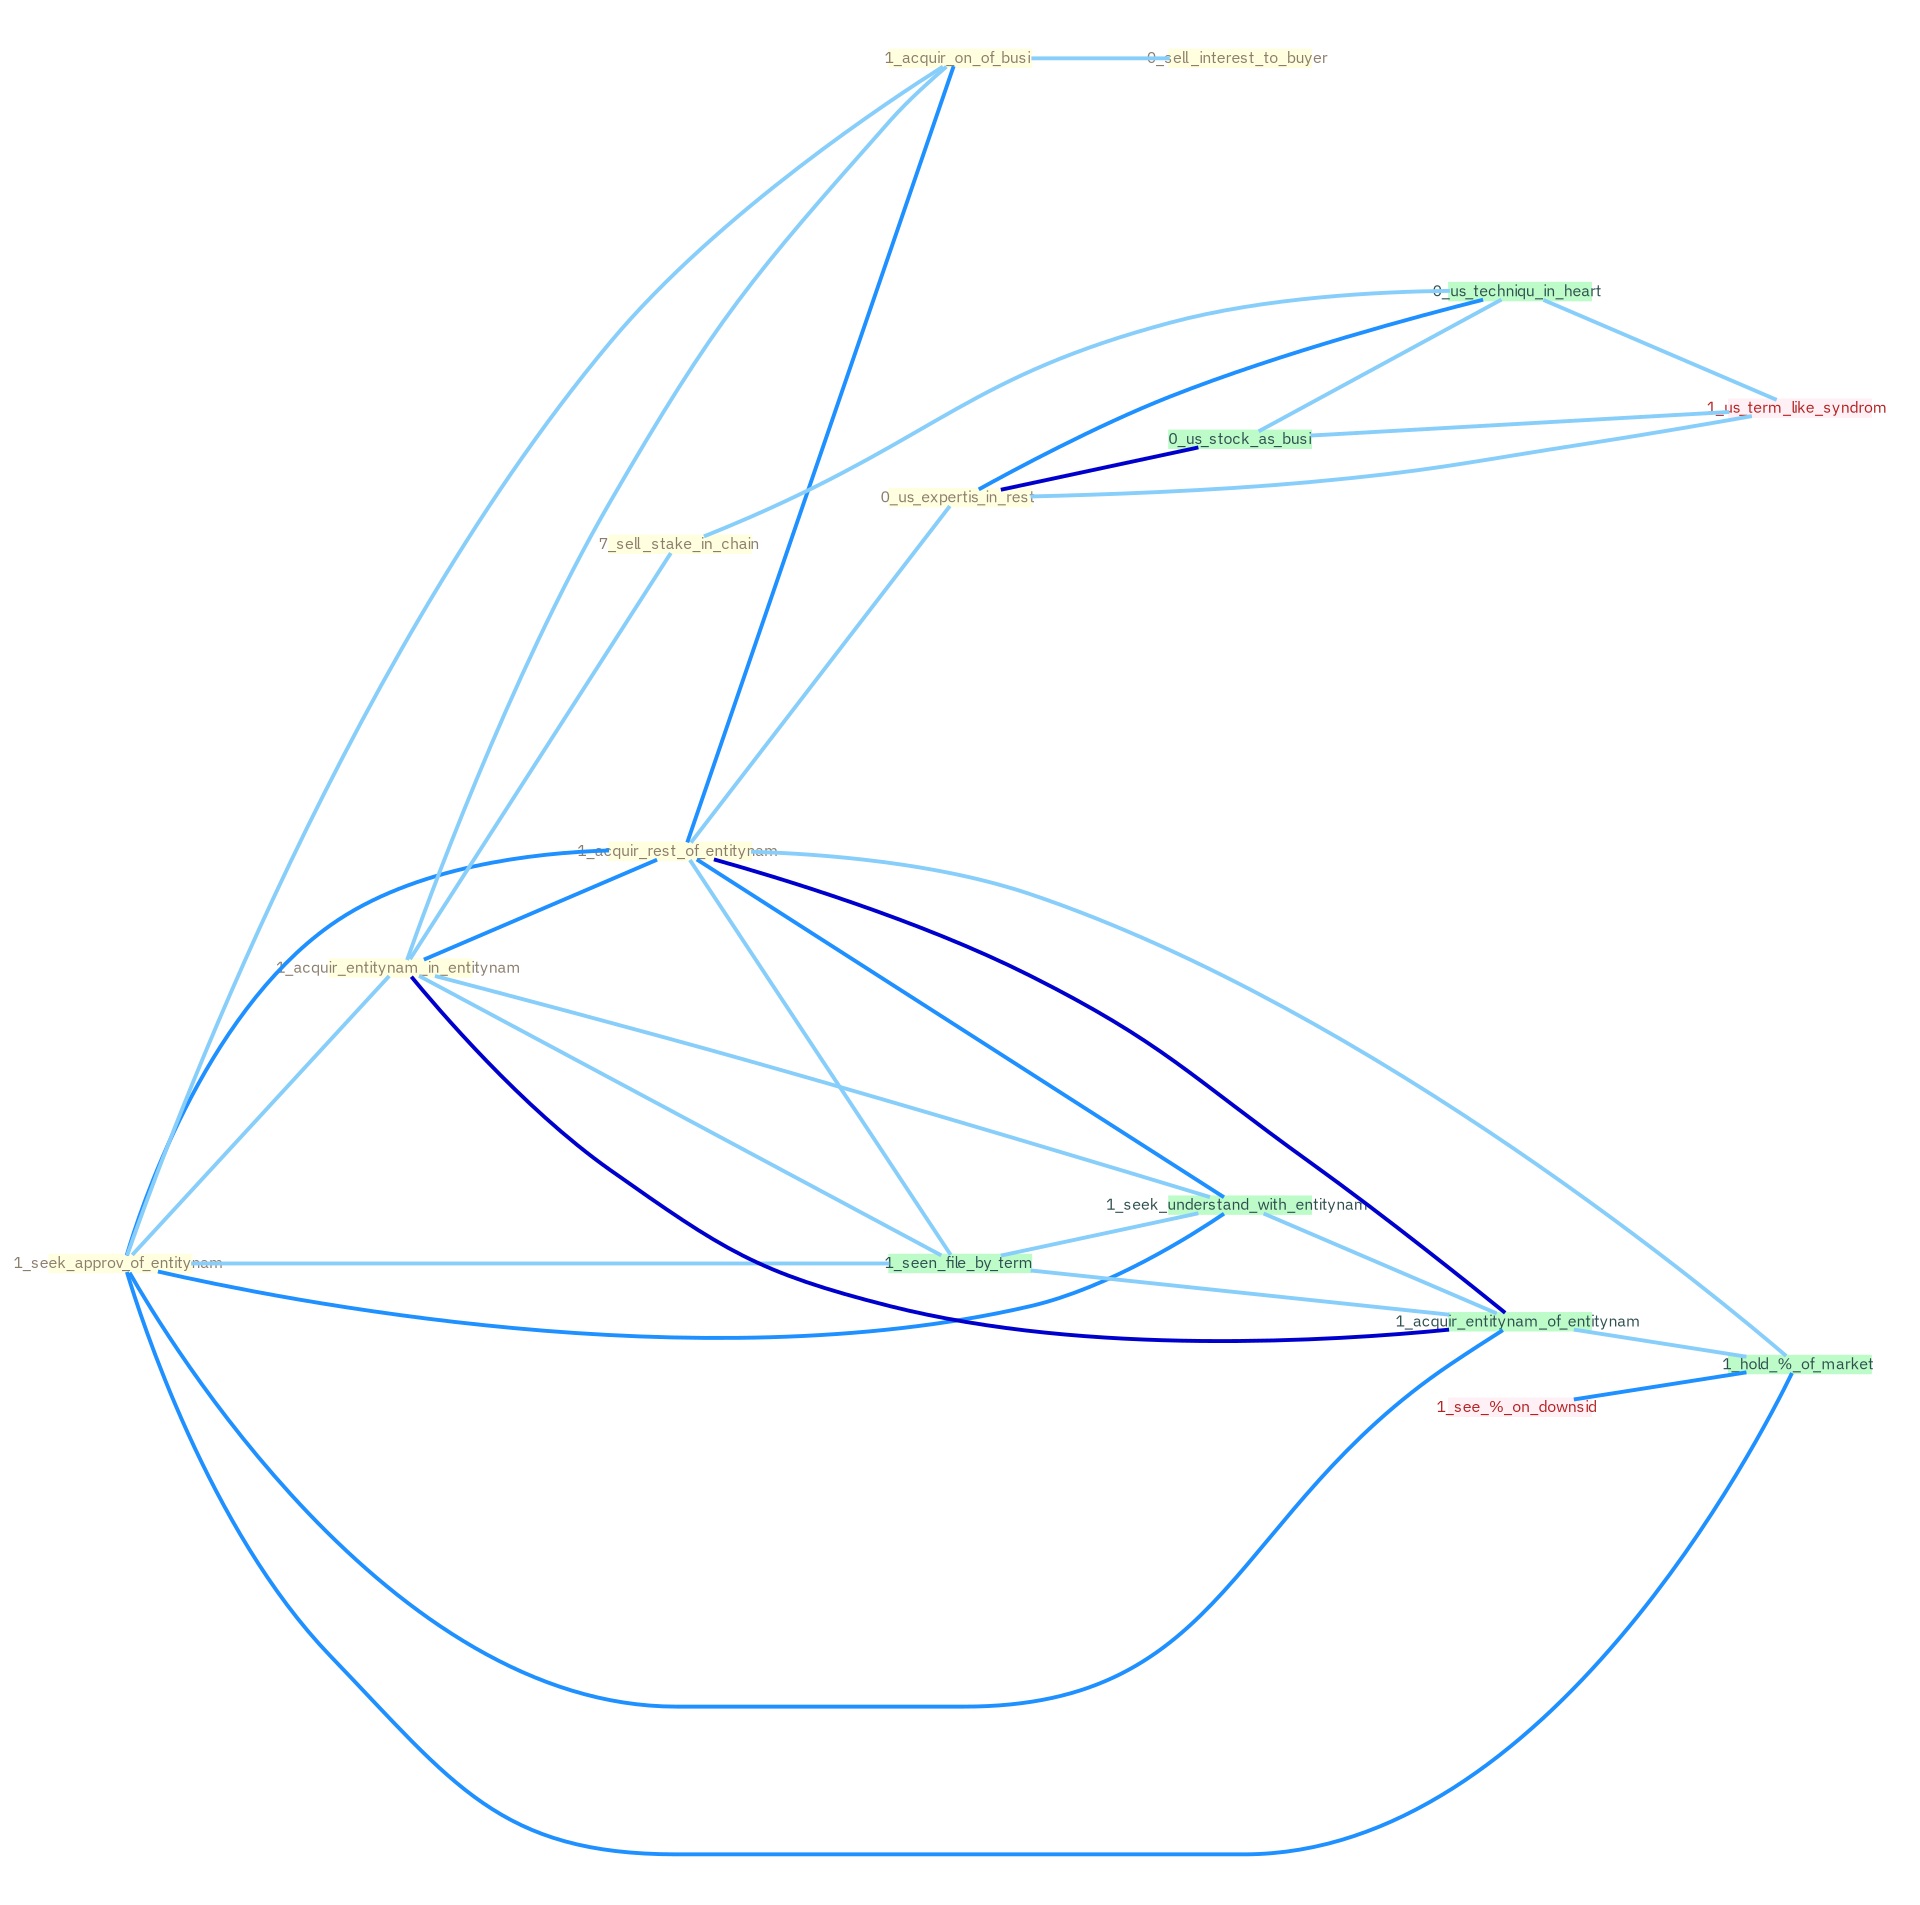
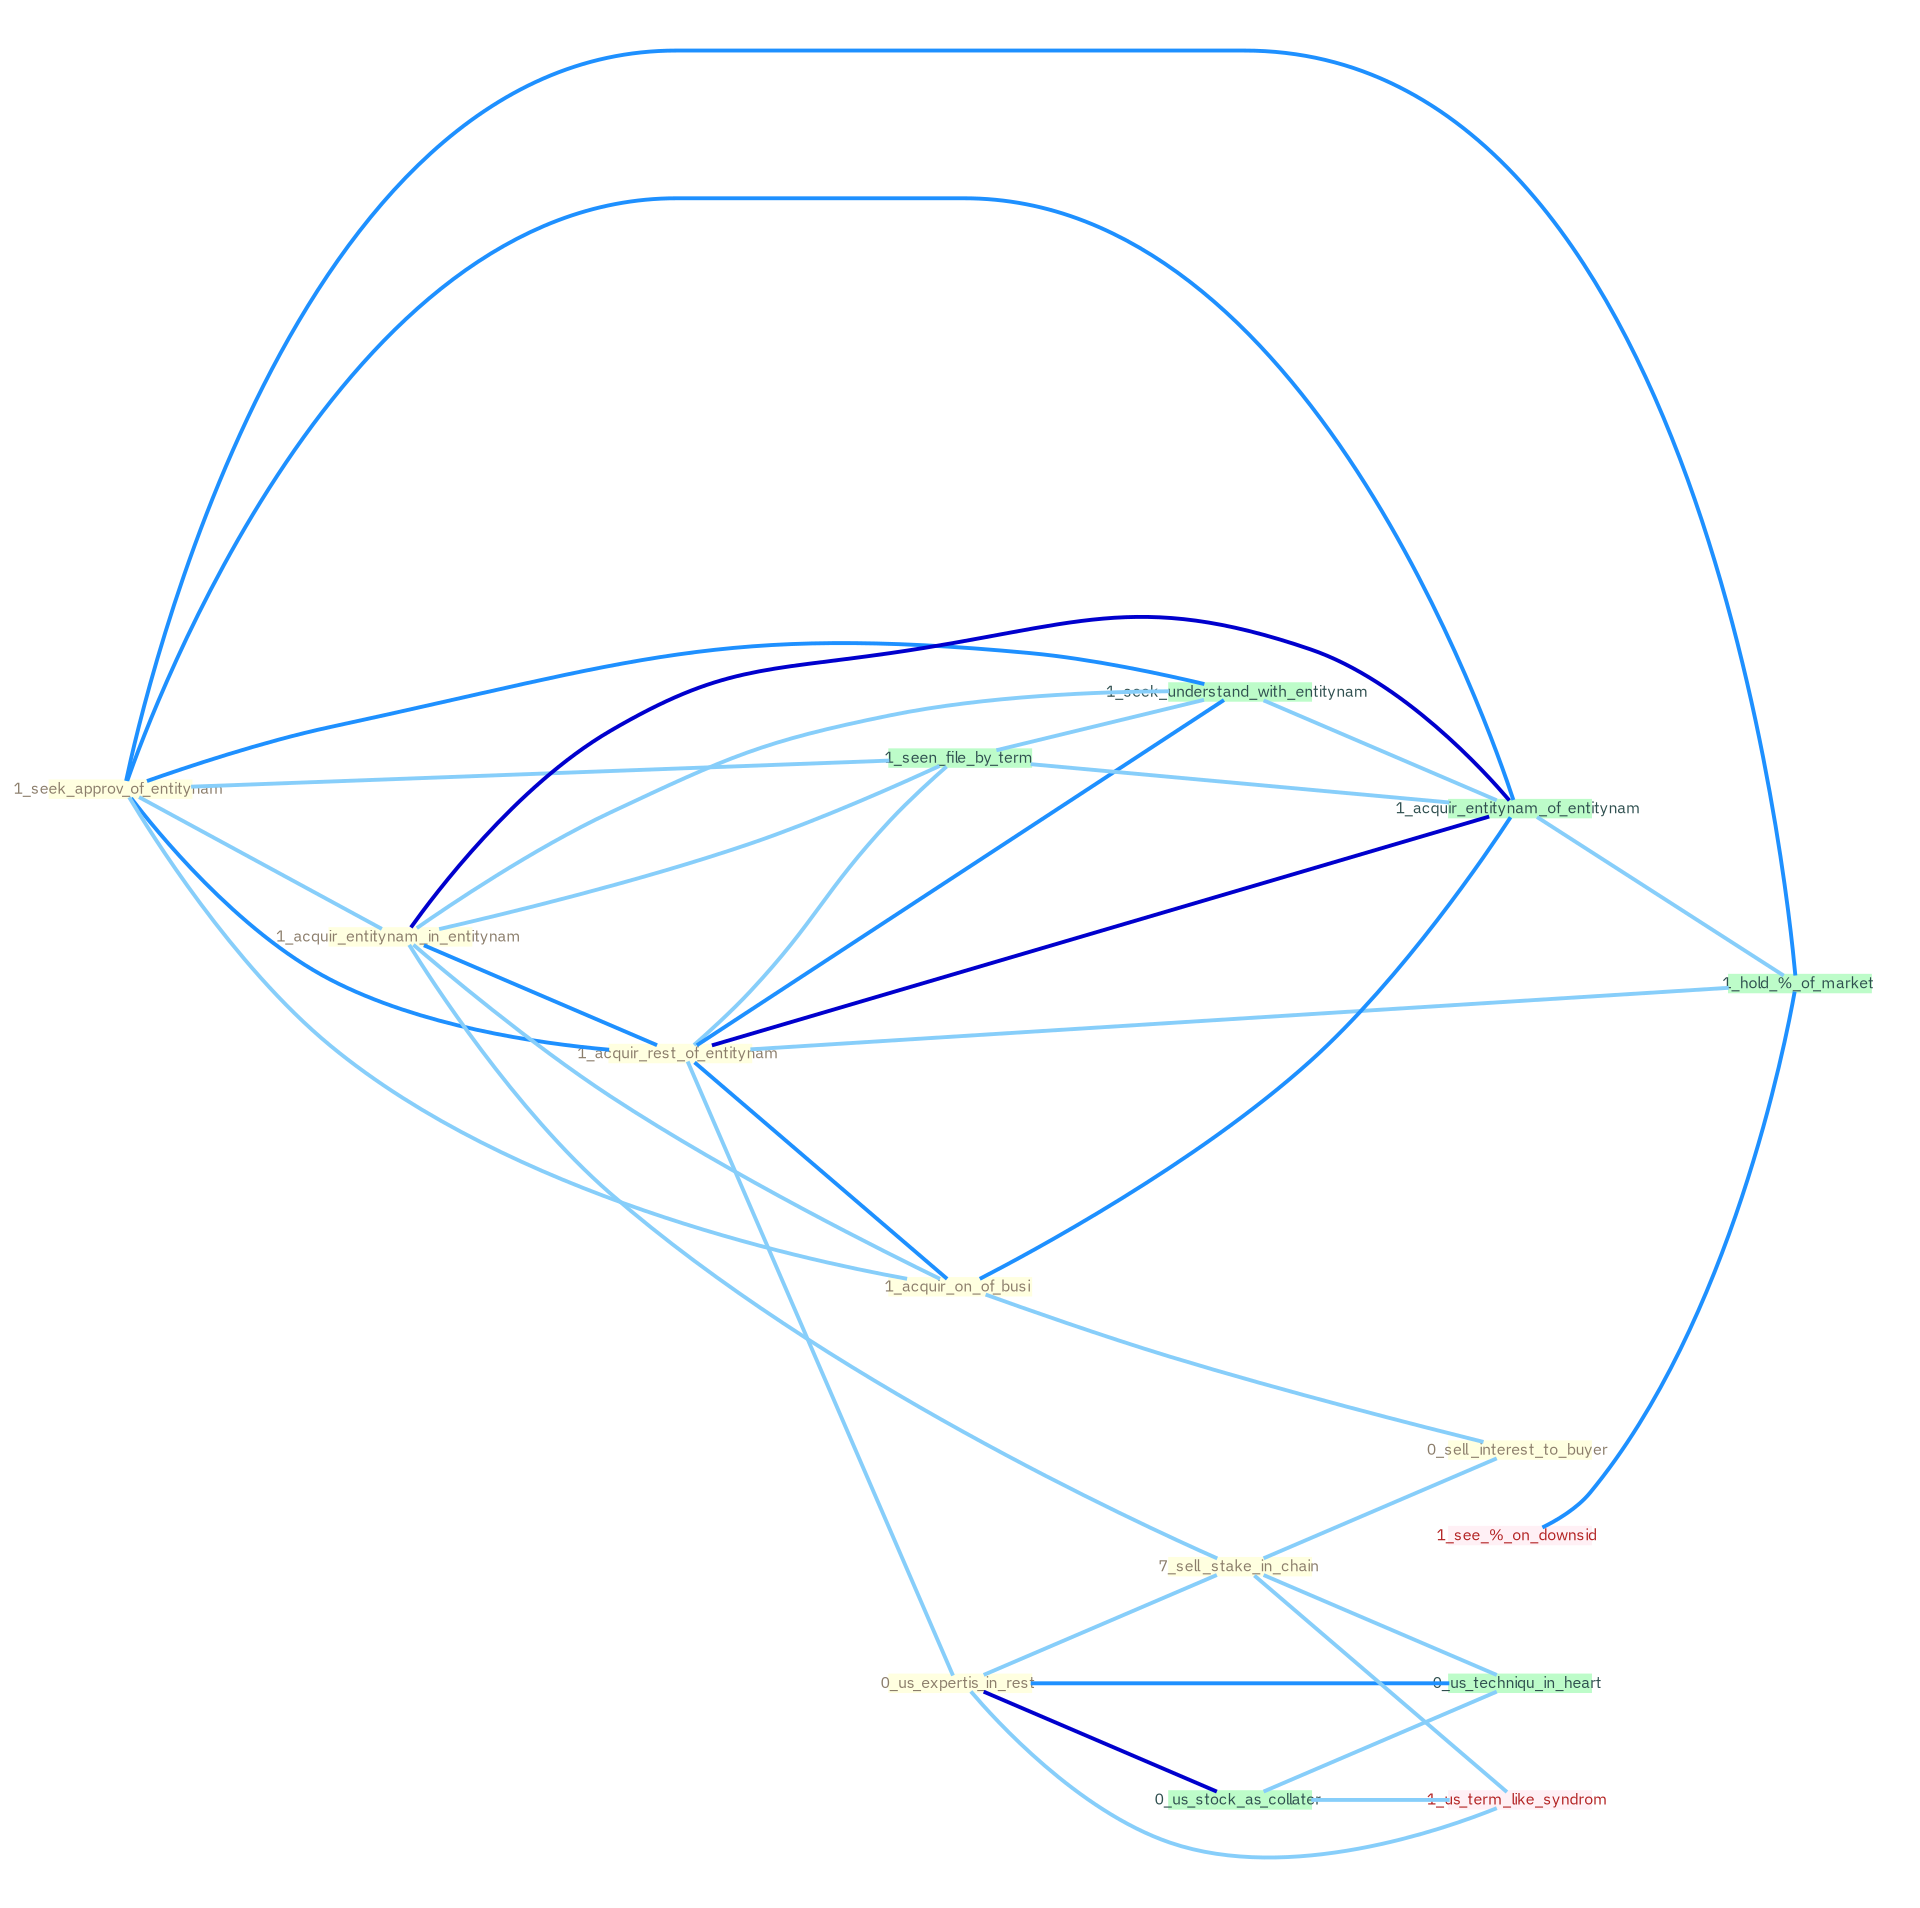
(1660, 350) -> (1349, 1657)
(1240, 439) -> (1240, 1800)
none -> (1280, 1087)
none -> (1380, 1508)
none -> (1100, 1625)
